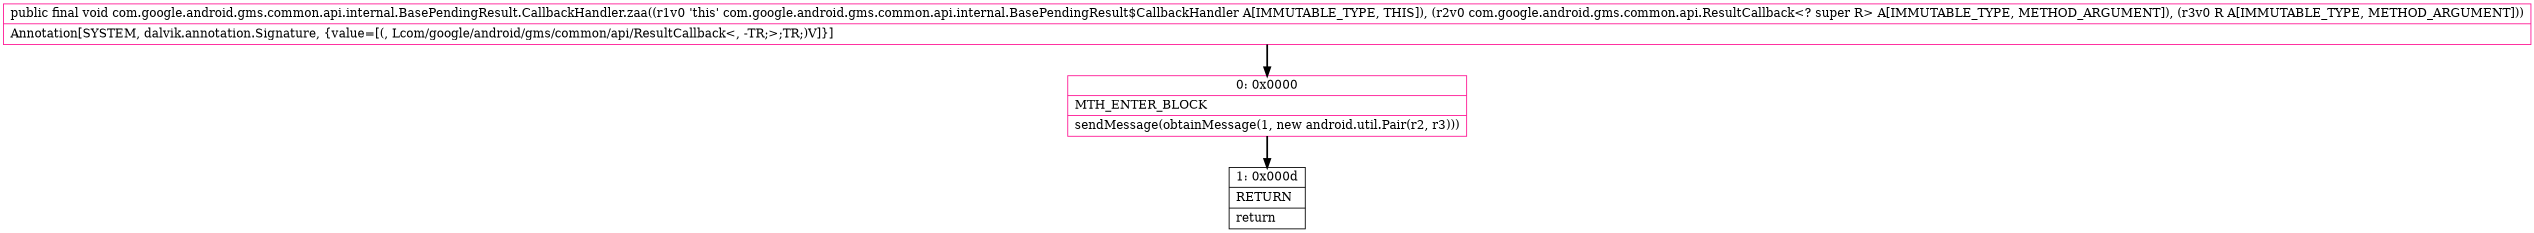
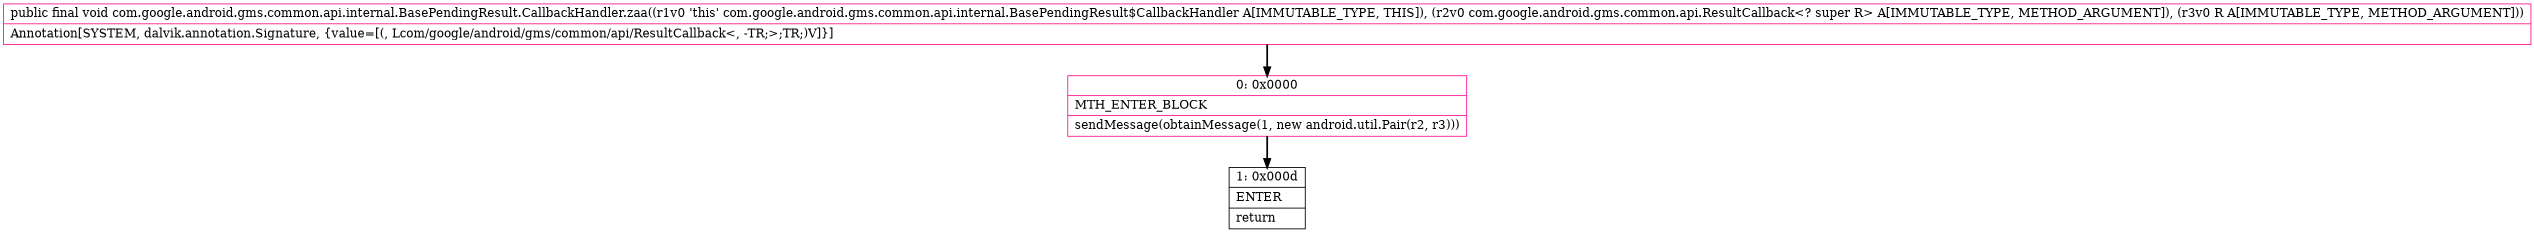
(1264, 197) -> (1259, 197)
